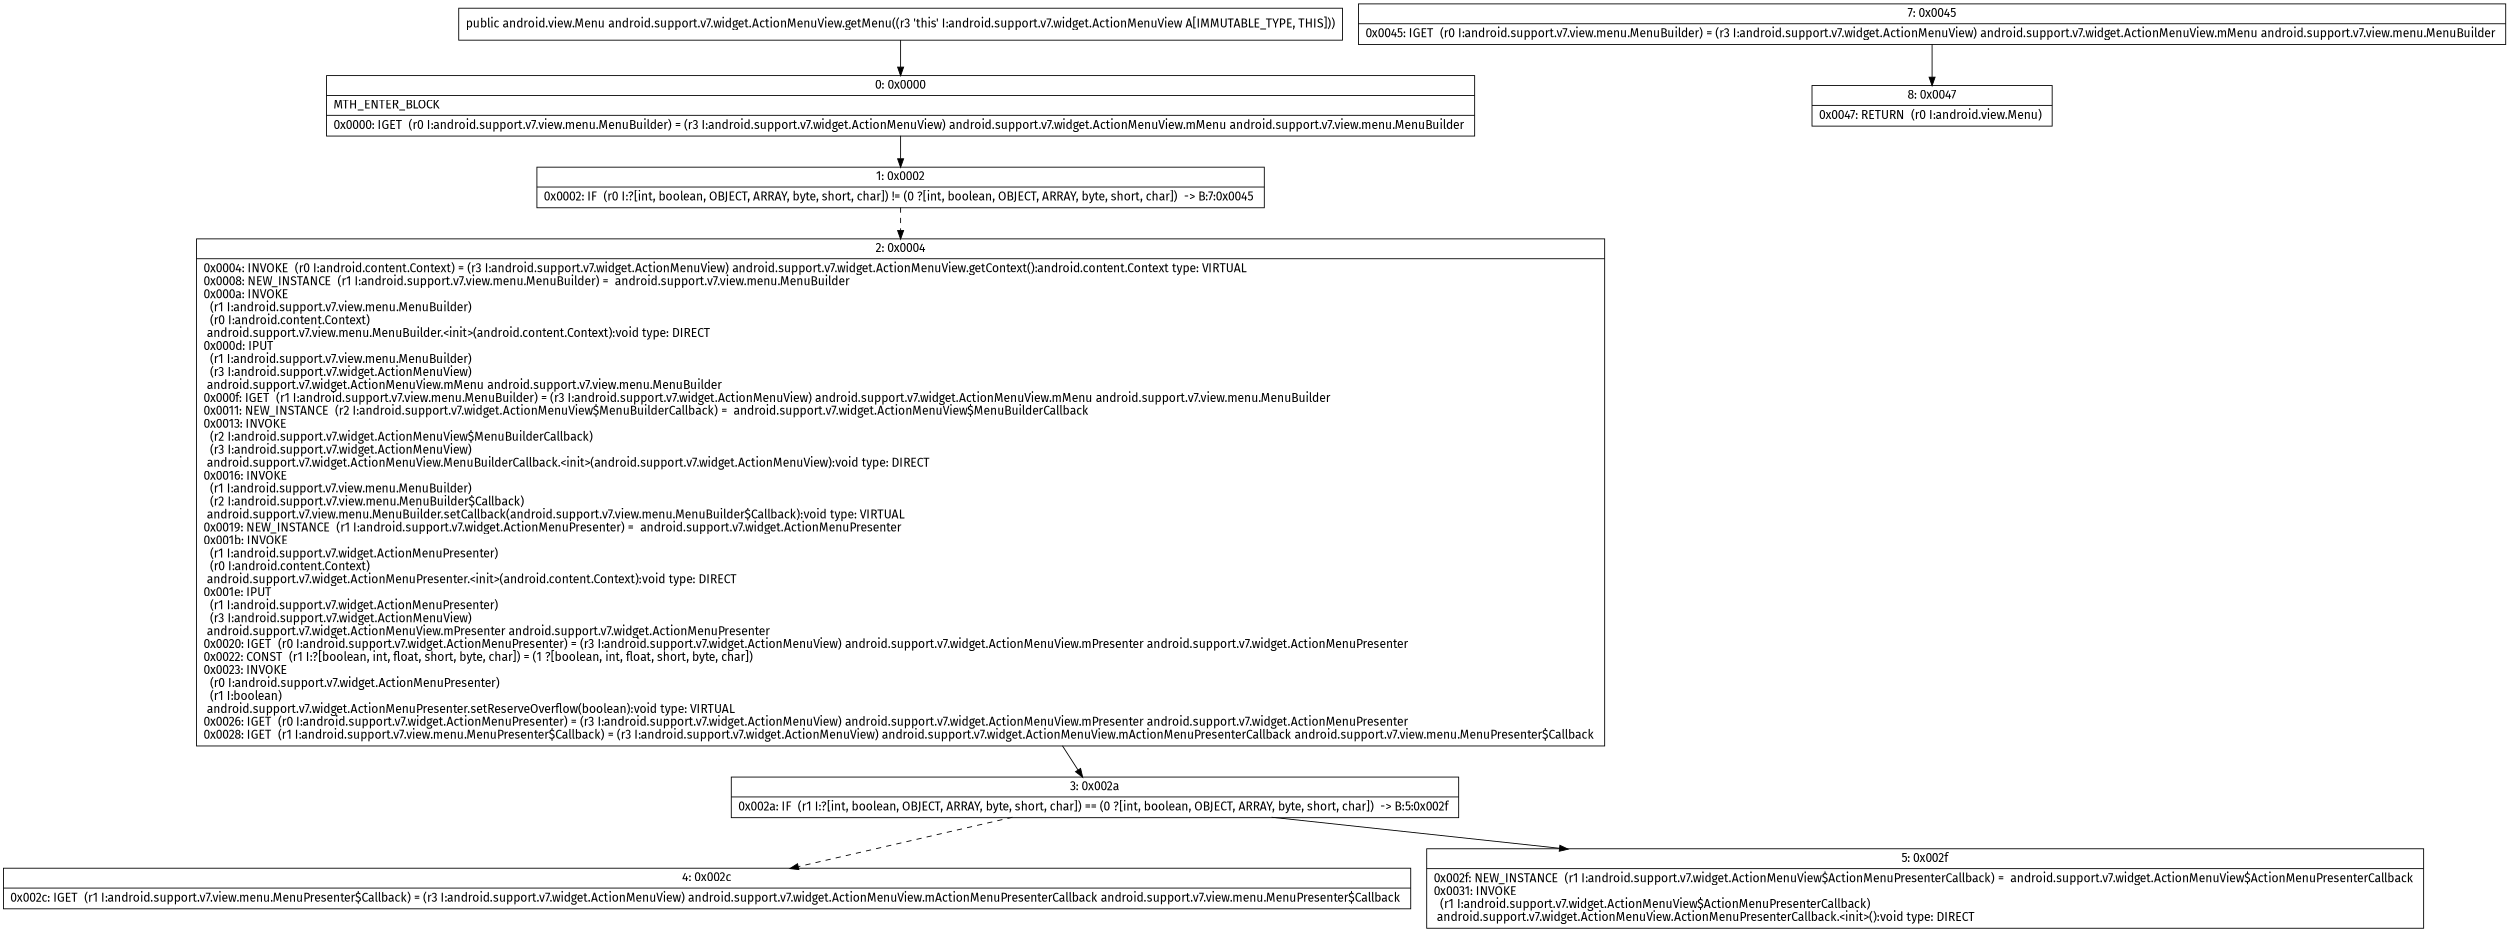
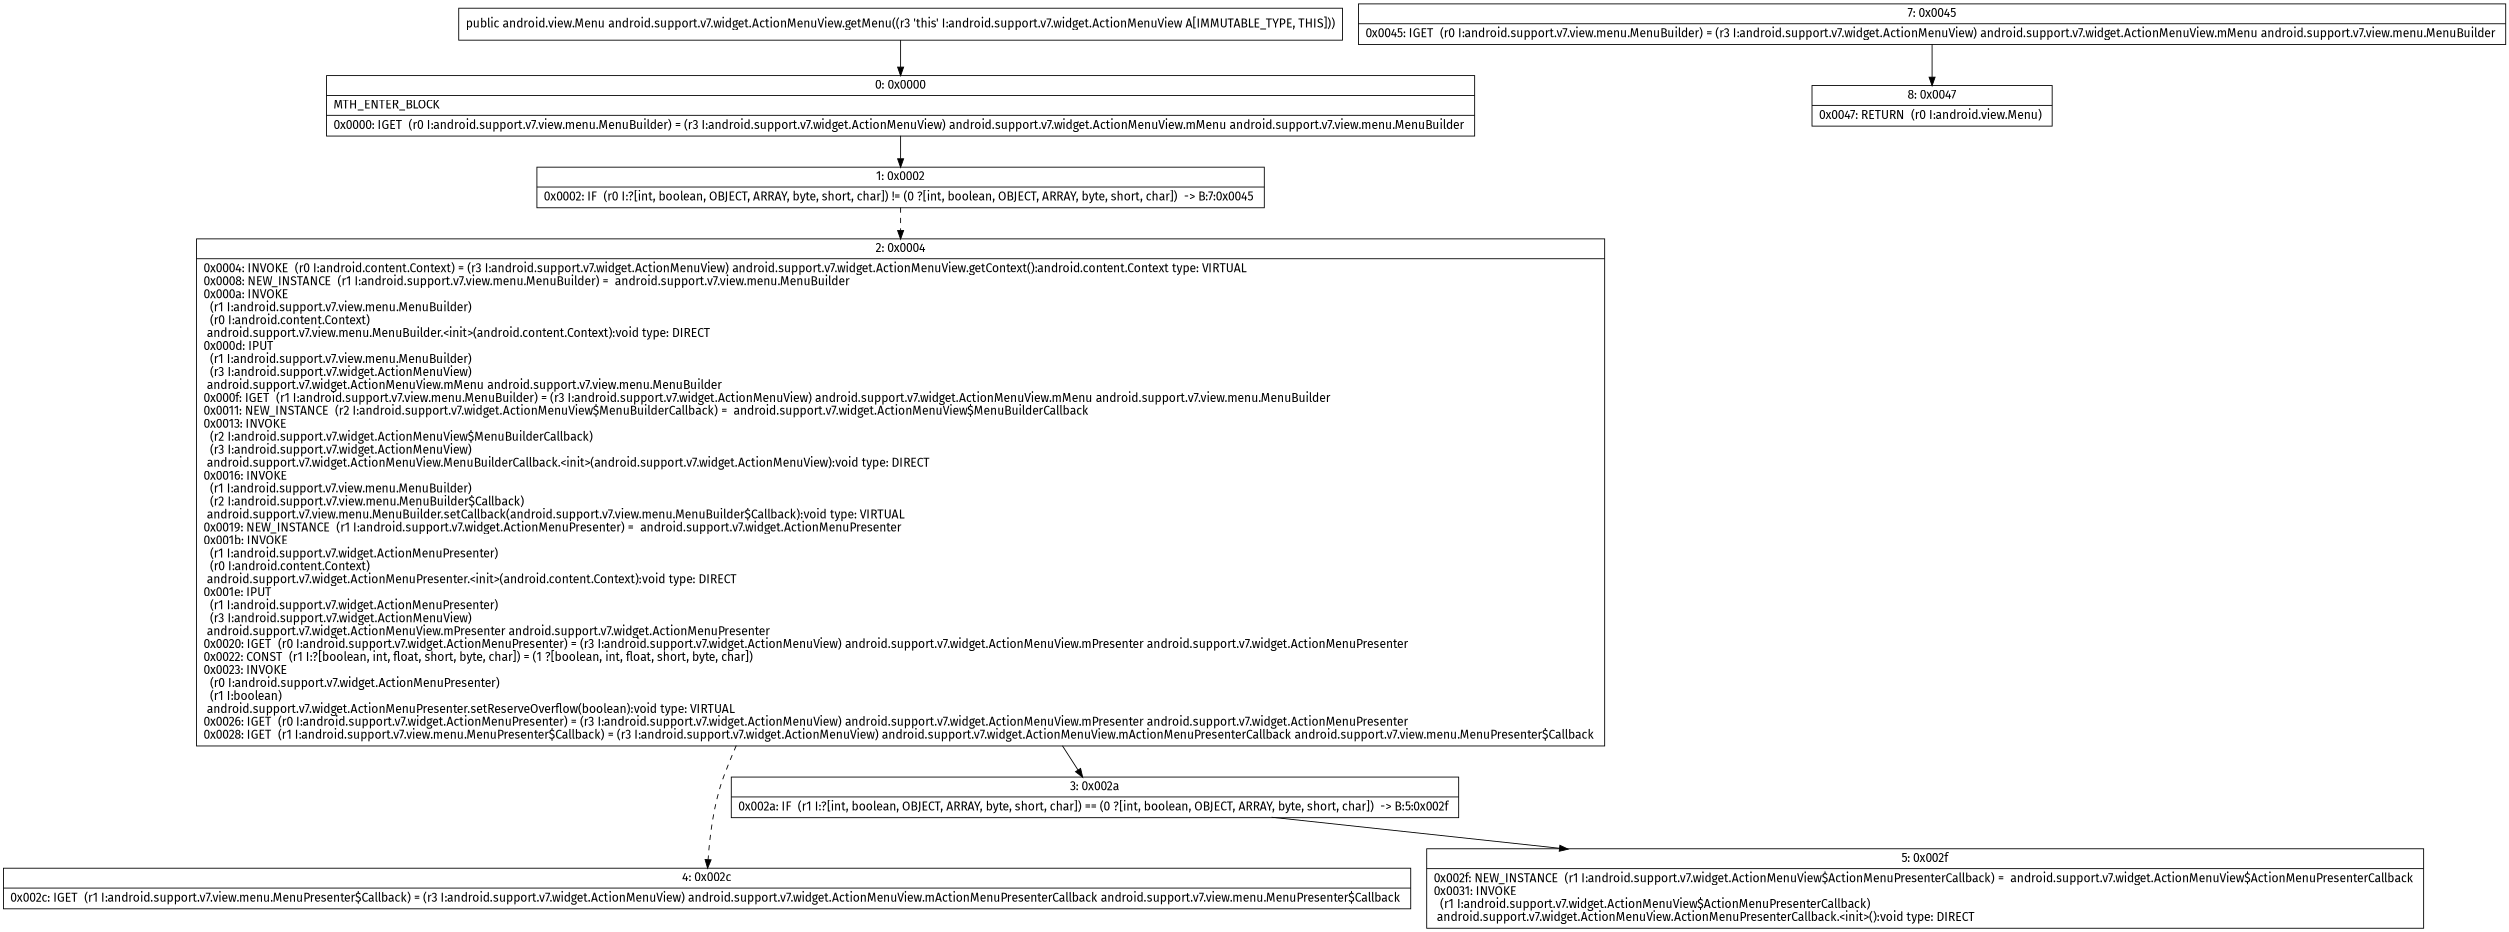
(905, 842) -> (716, 801)
